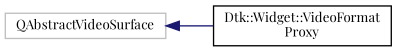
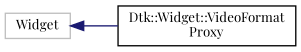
(86, 26) -> (38, 26)
